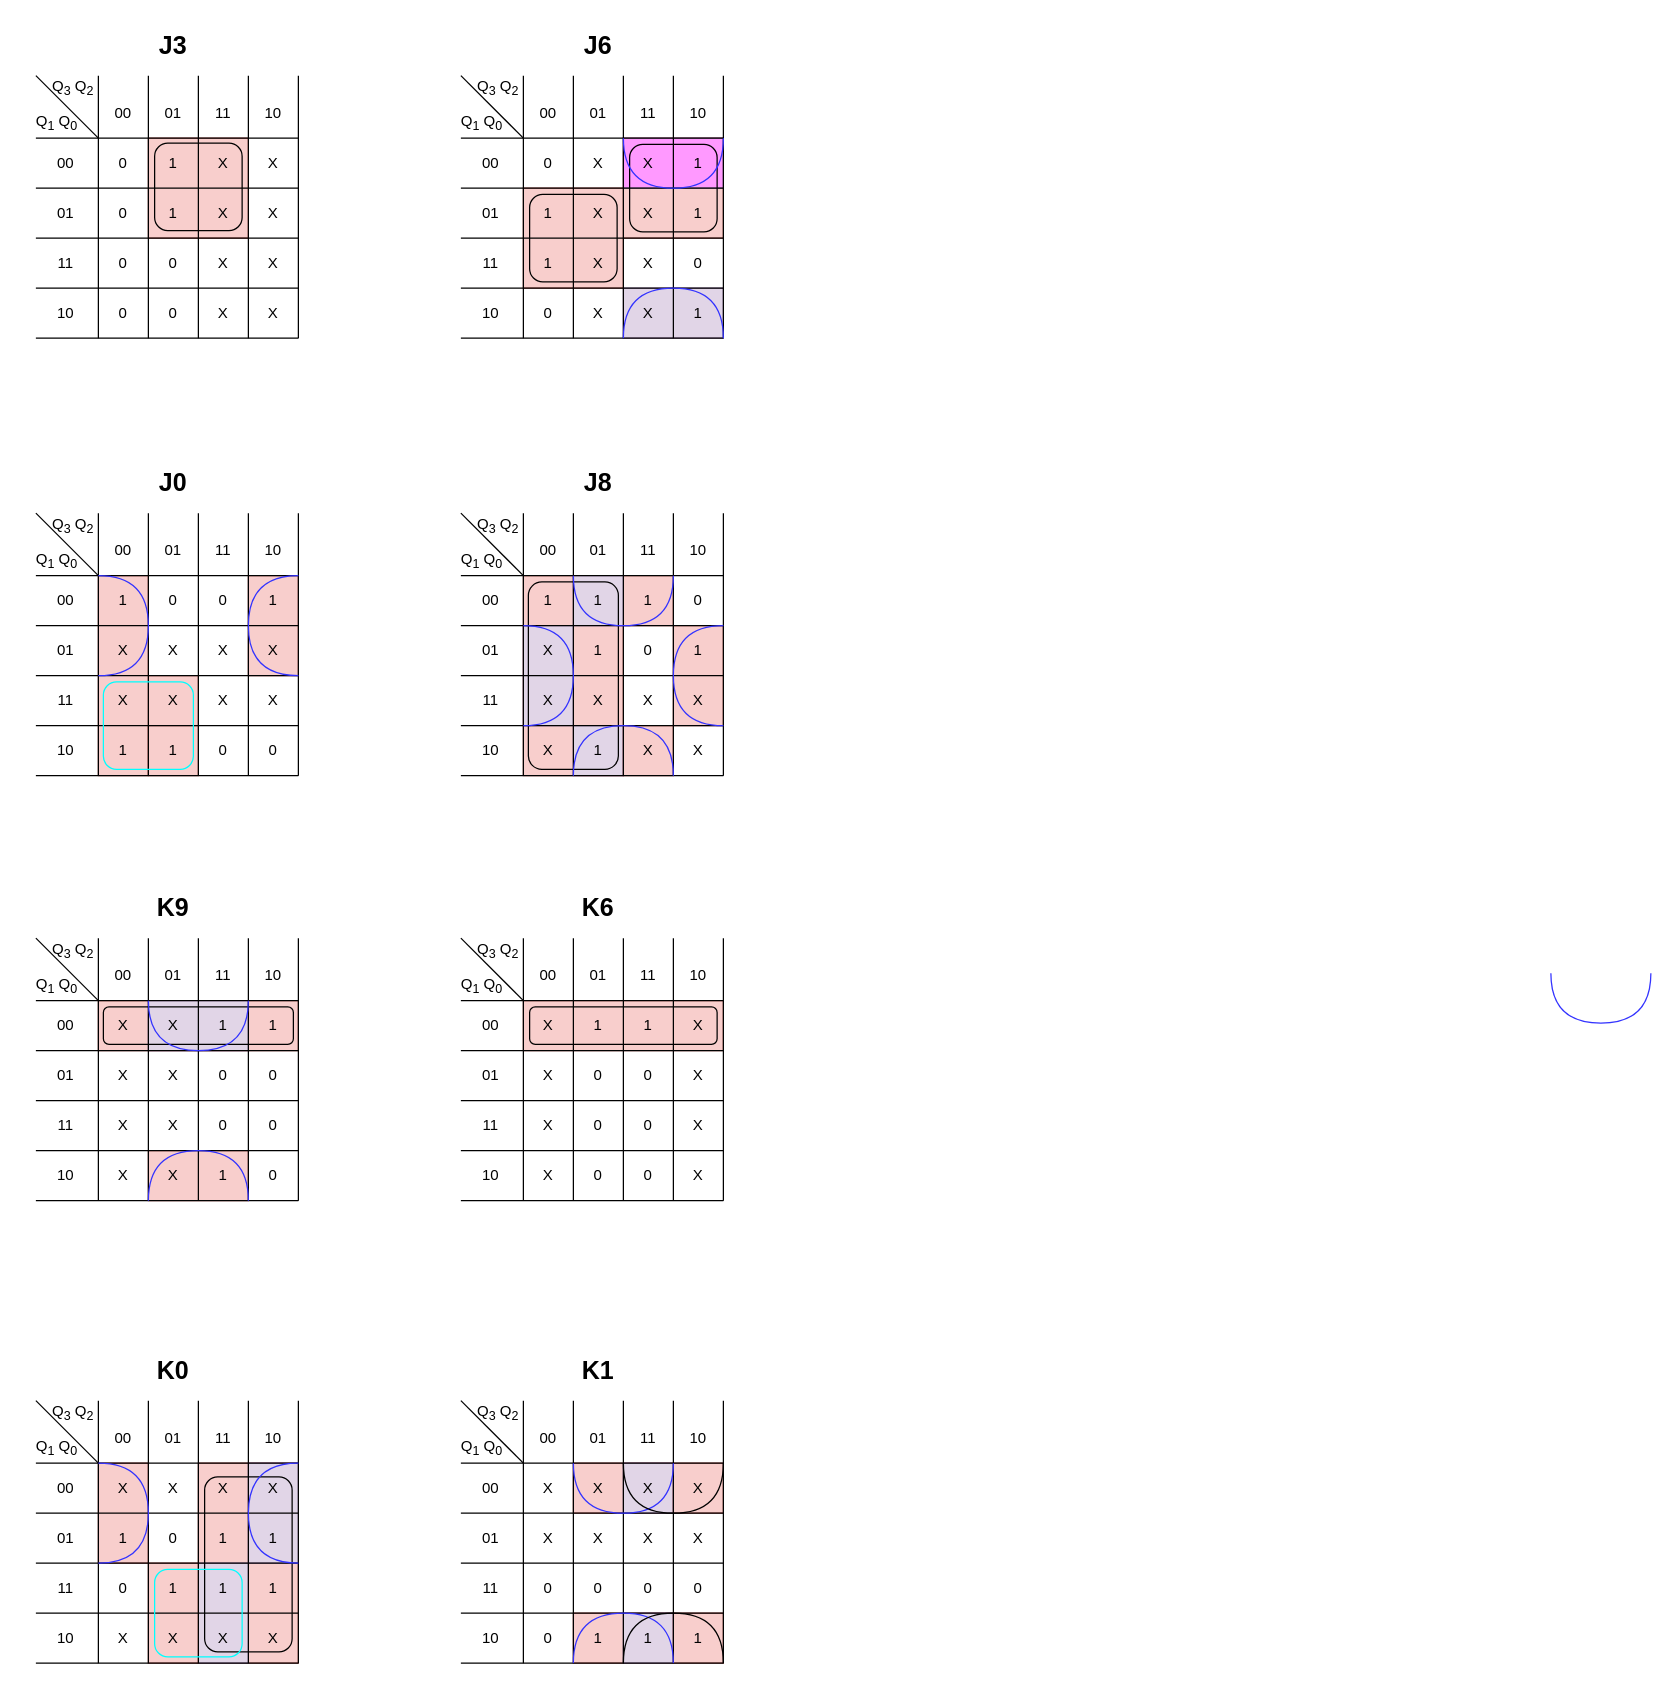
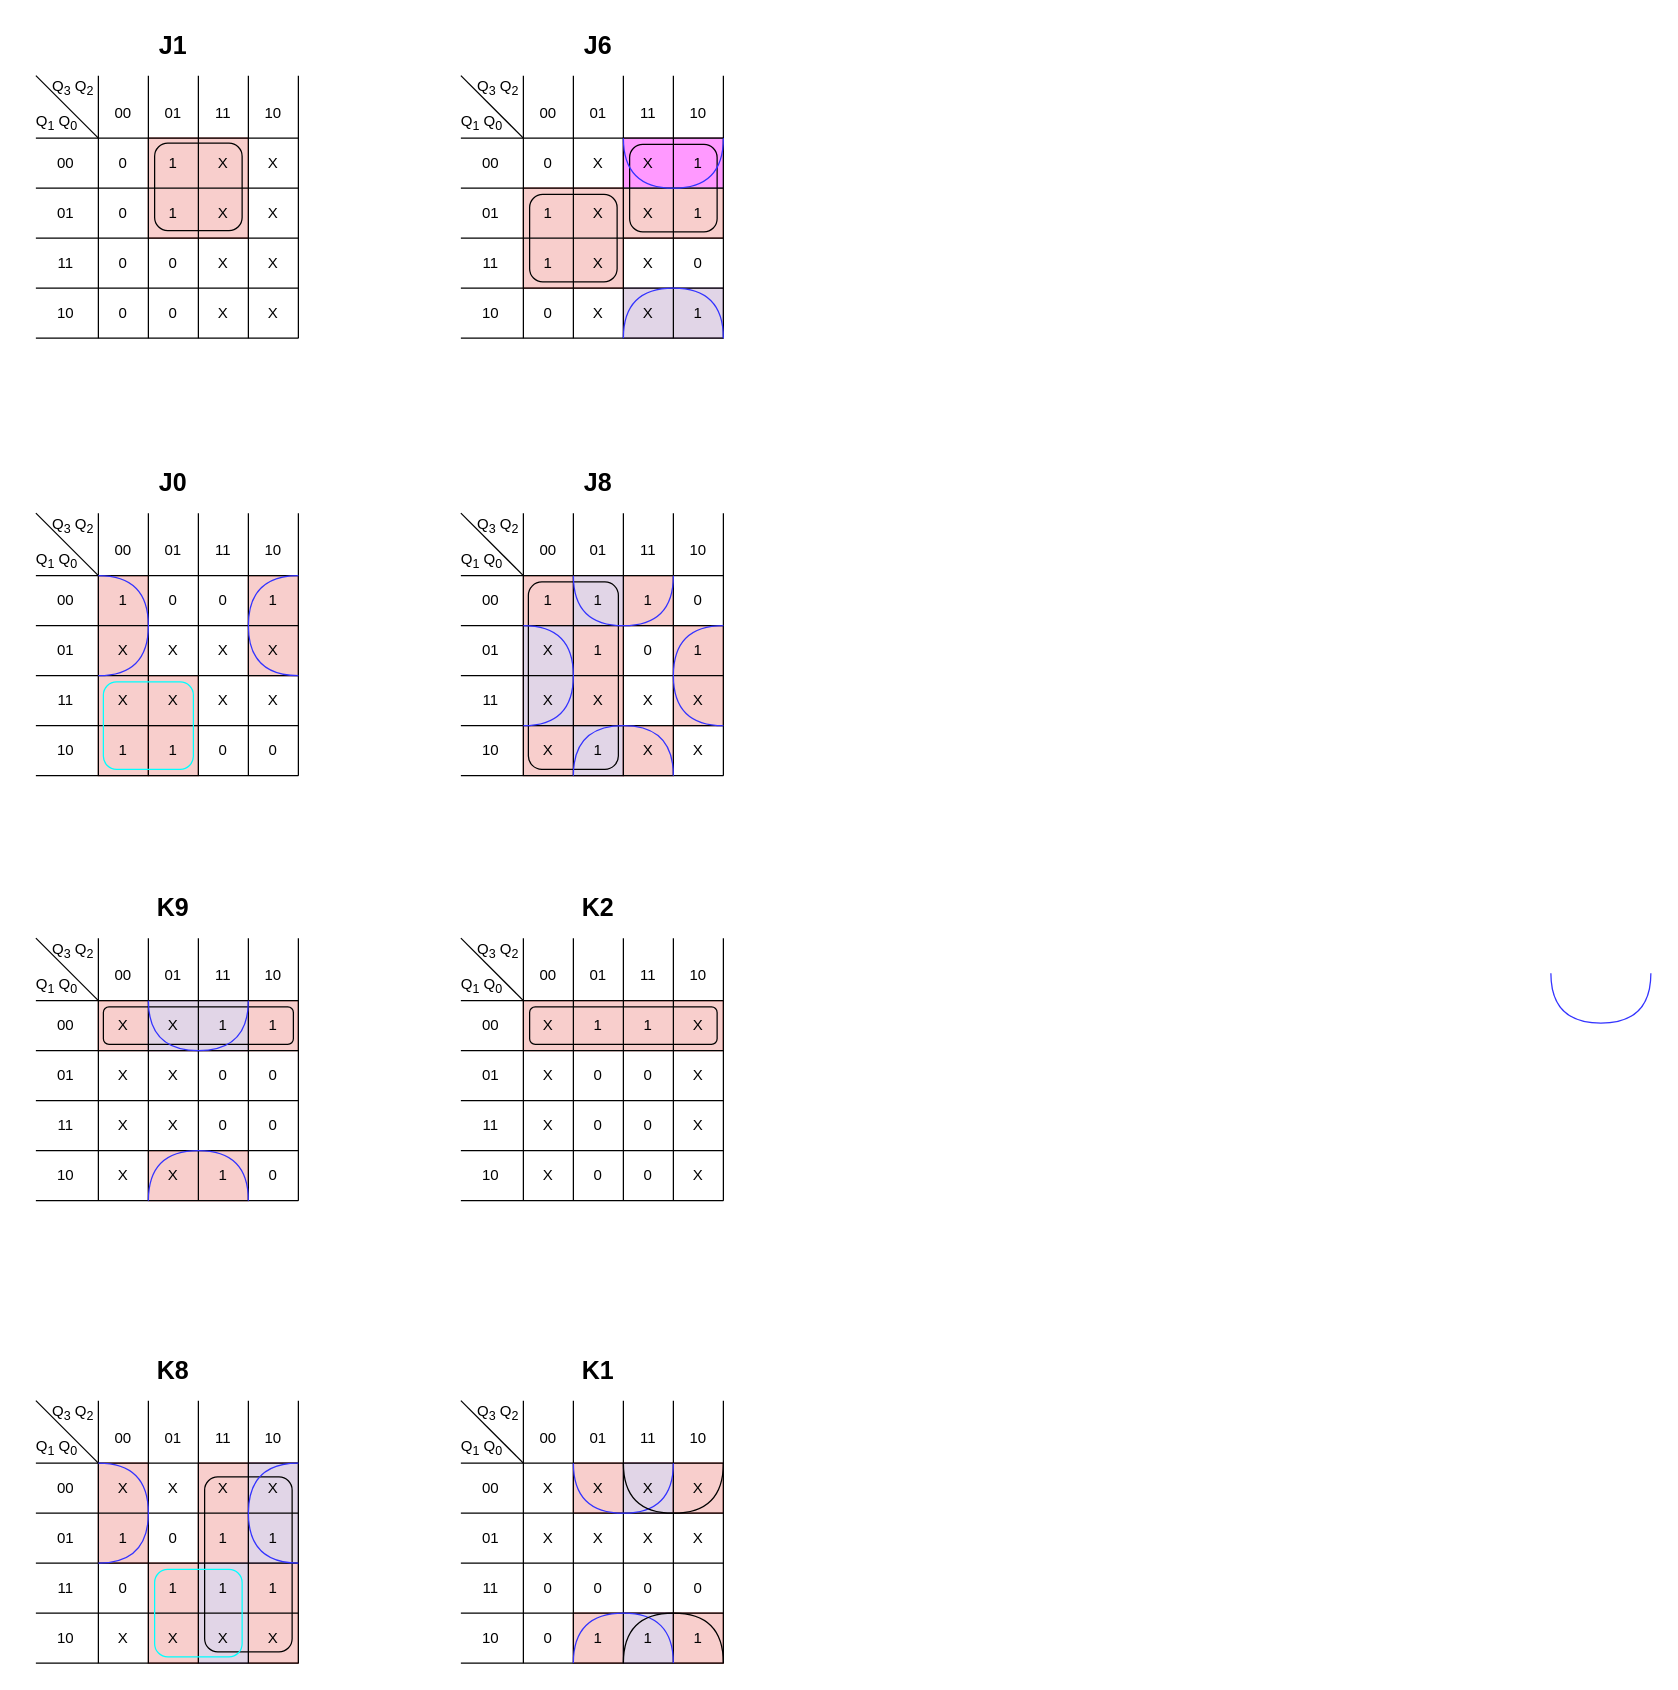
(173, 44) -> (173, 44)
(598, 907) -> (598, 907)
(173, 1369) -> (173, 1369)
